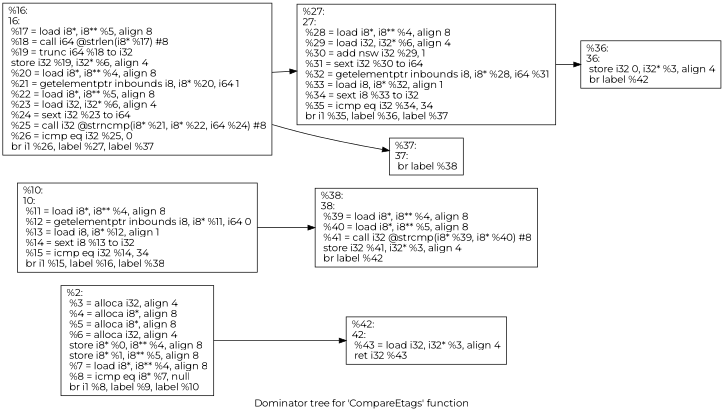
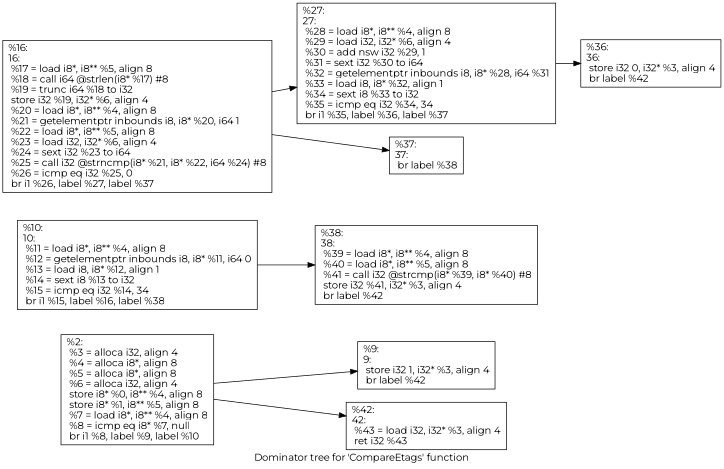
none -> (426, 365)
